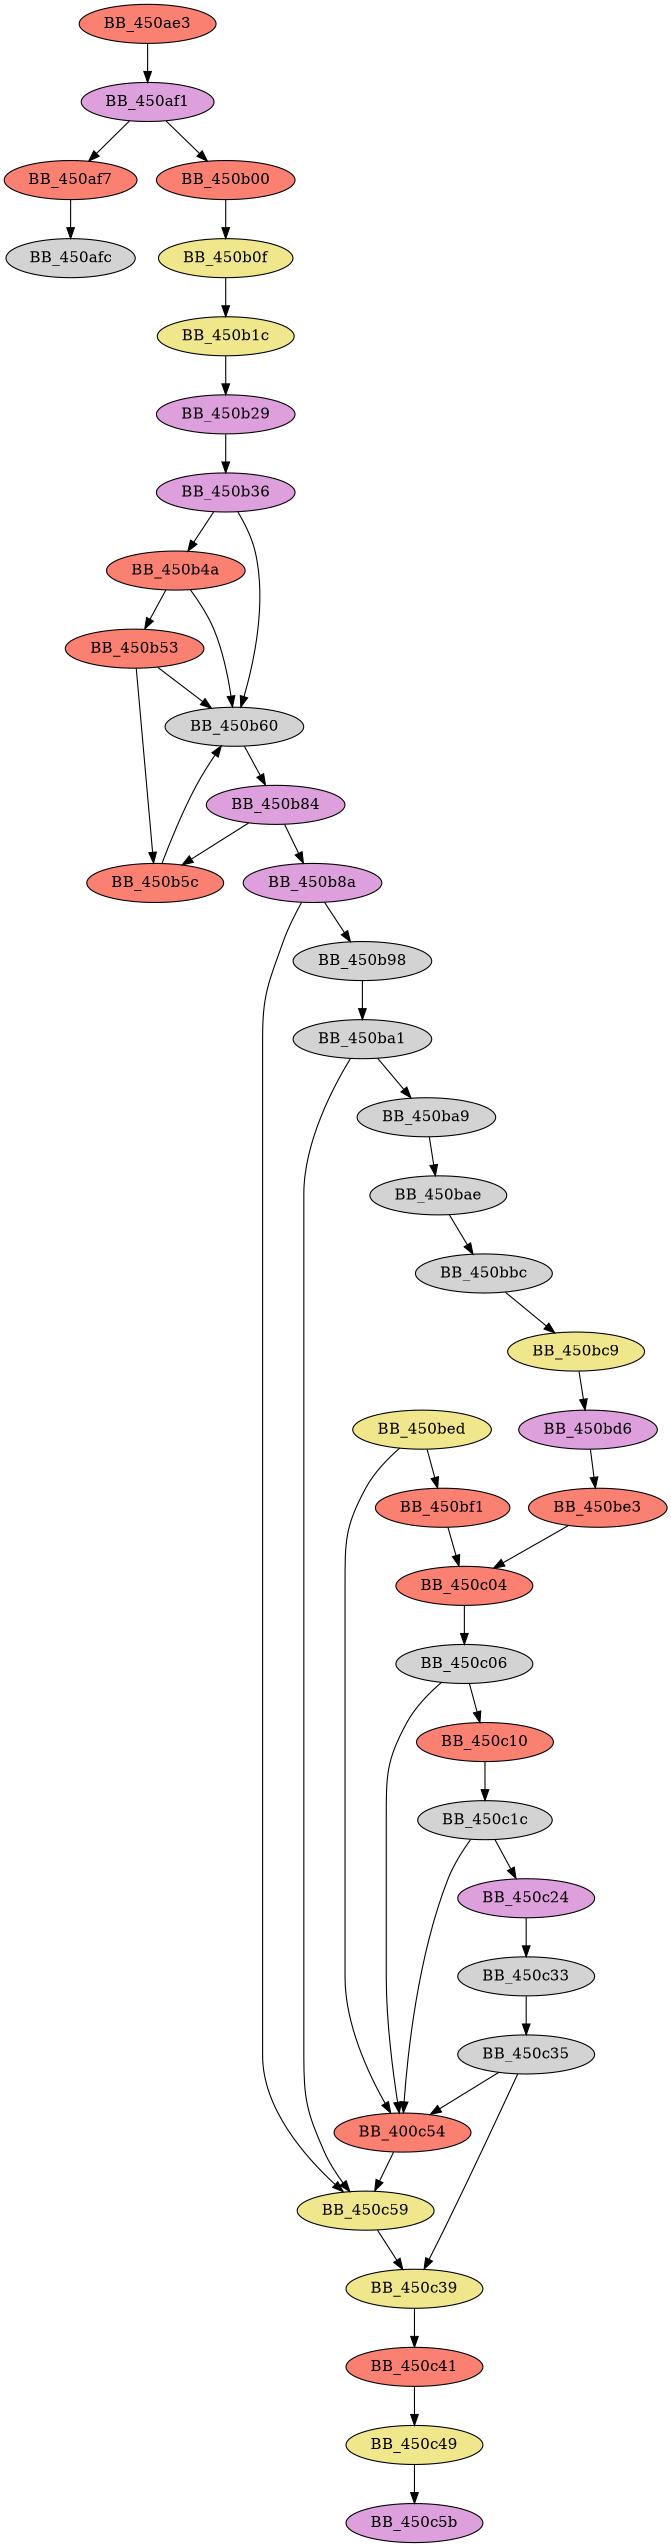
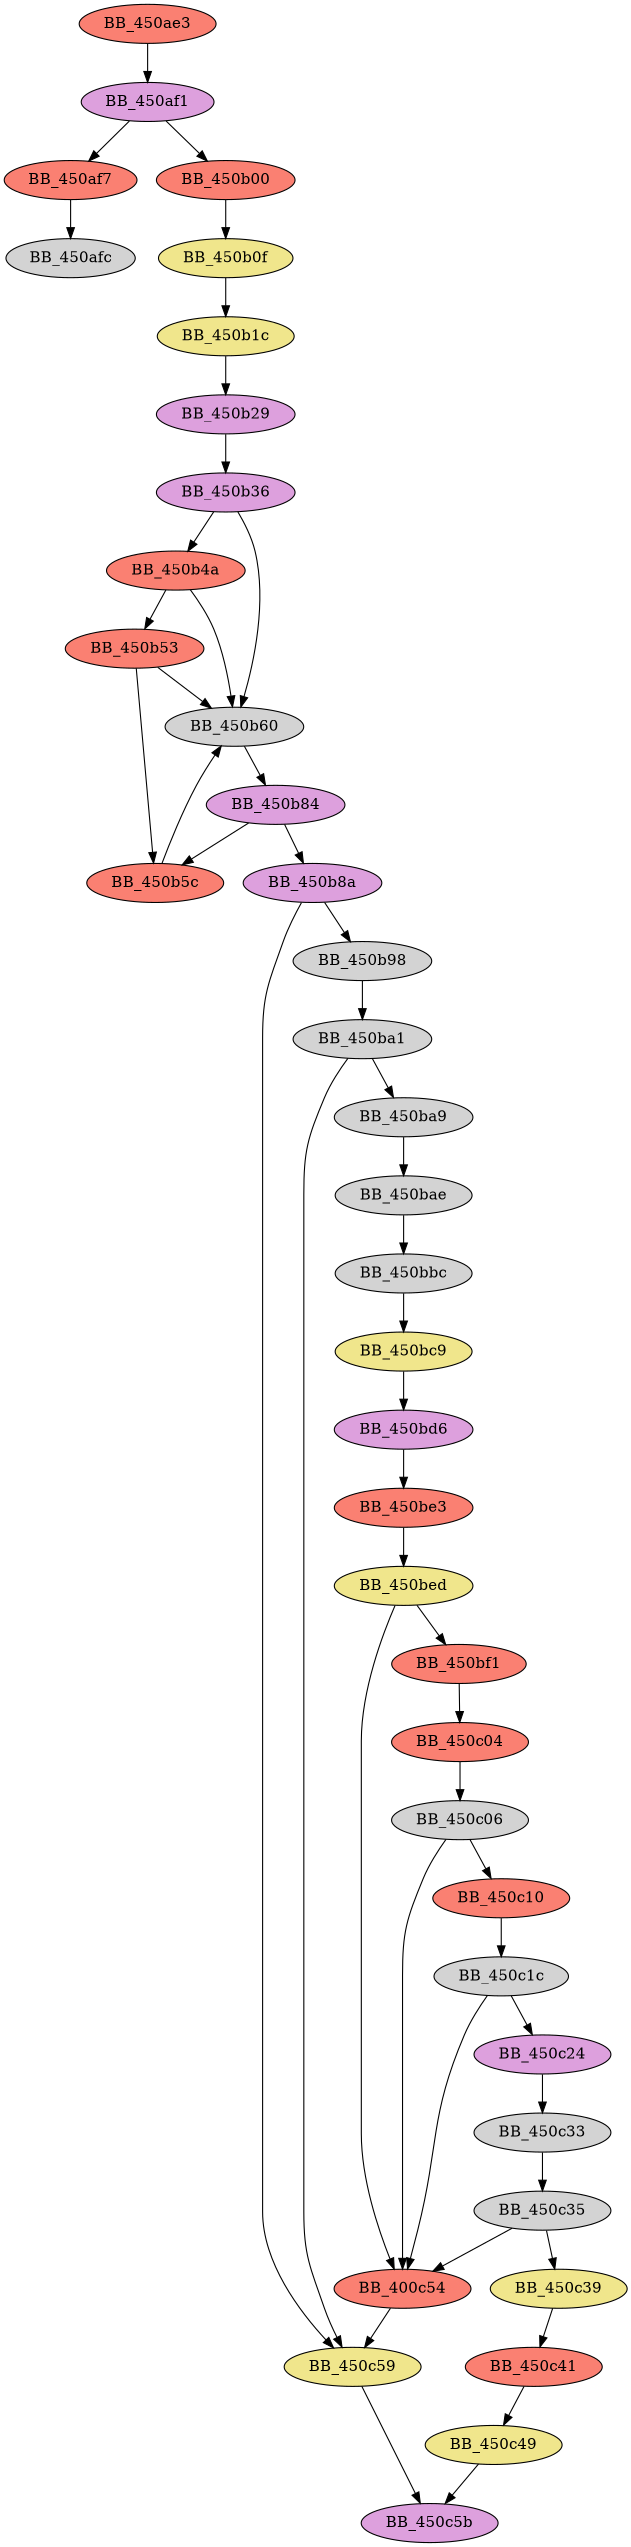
(536, 1544) -> (404, 1541)
(387, 2245) -> (389, 2440)
